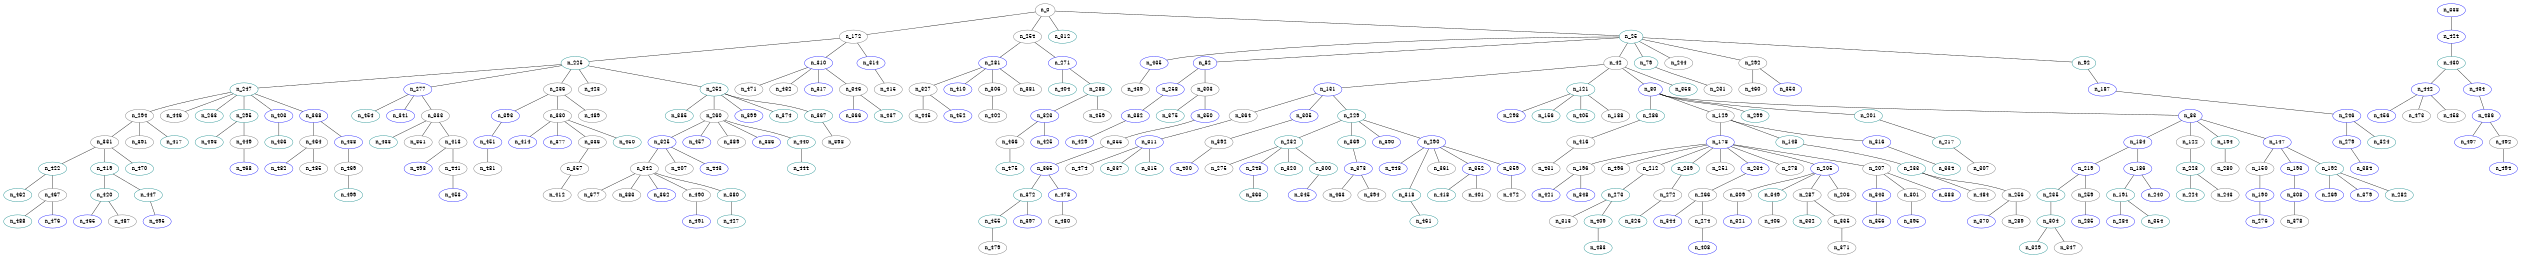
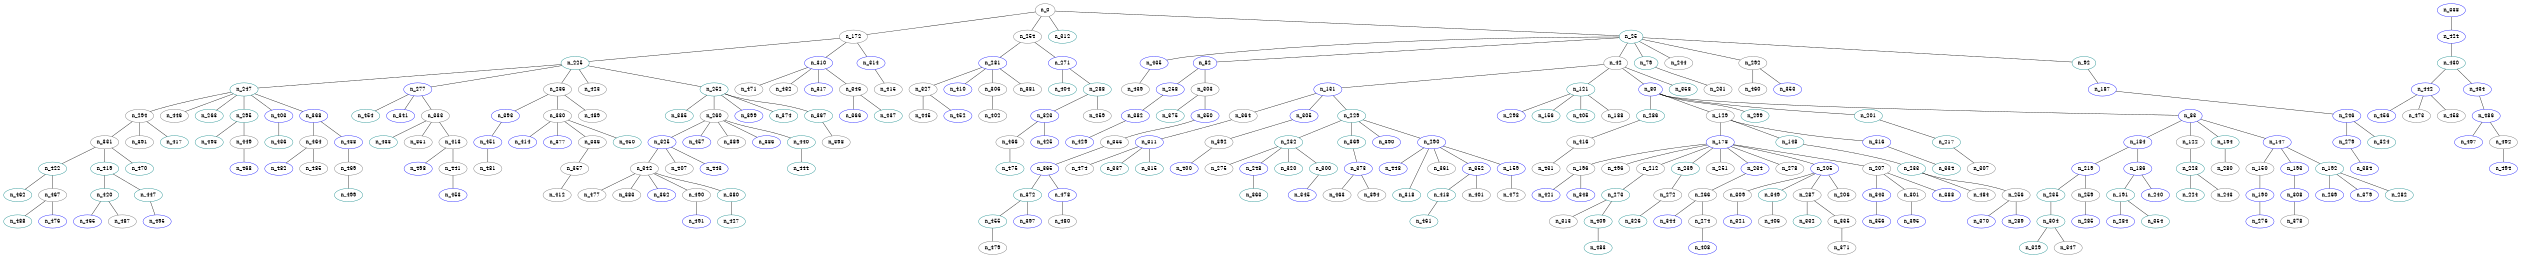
(1511, 169) -> (1511, 169)
(592, 195) -> (592, 195)
(1415, 208) -> (1433, 208)
(2016, 221) -> (2016, 221)
